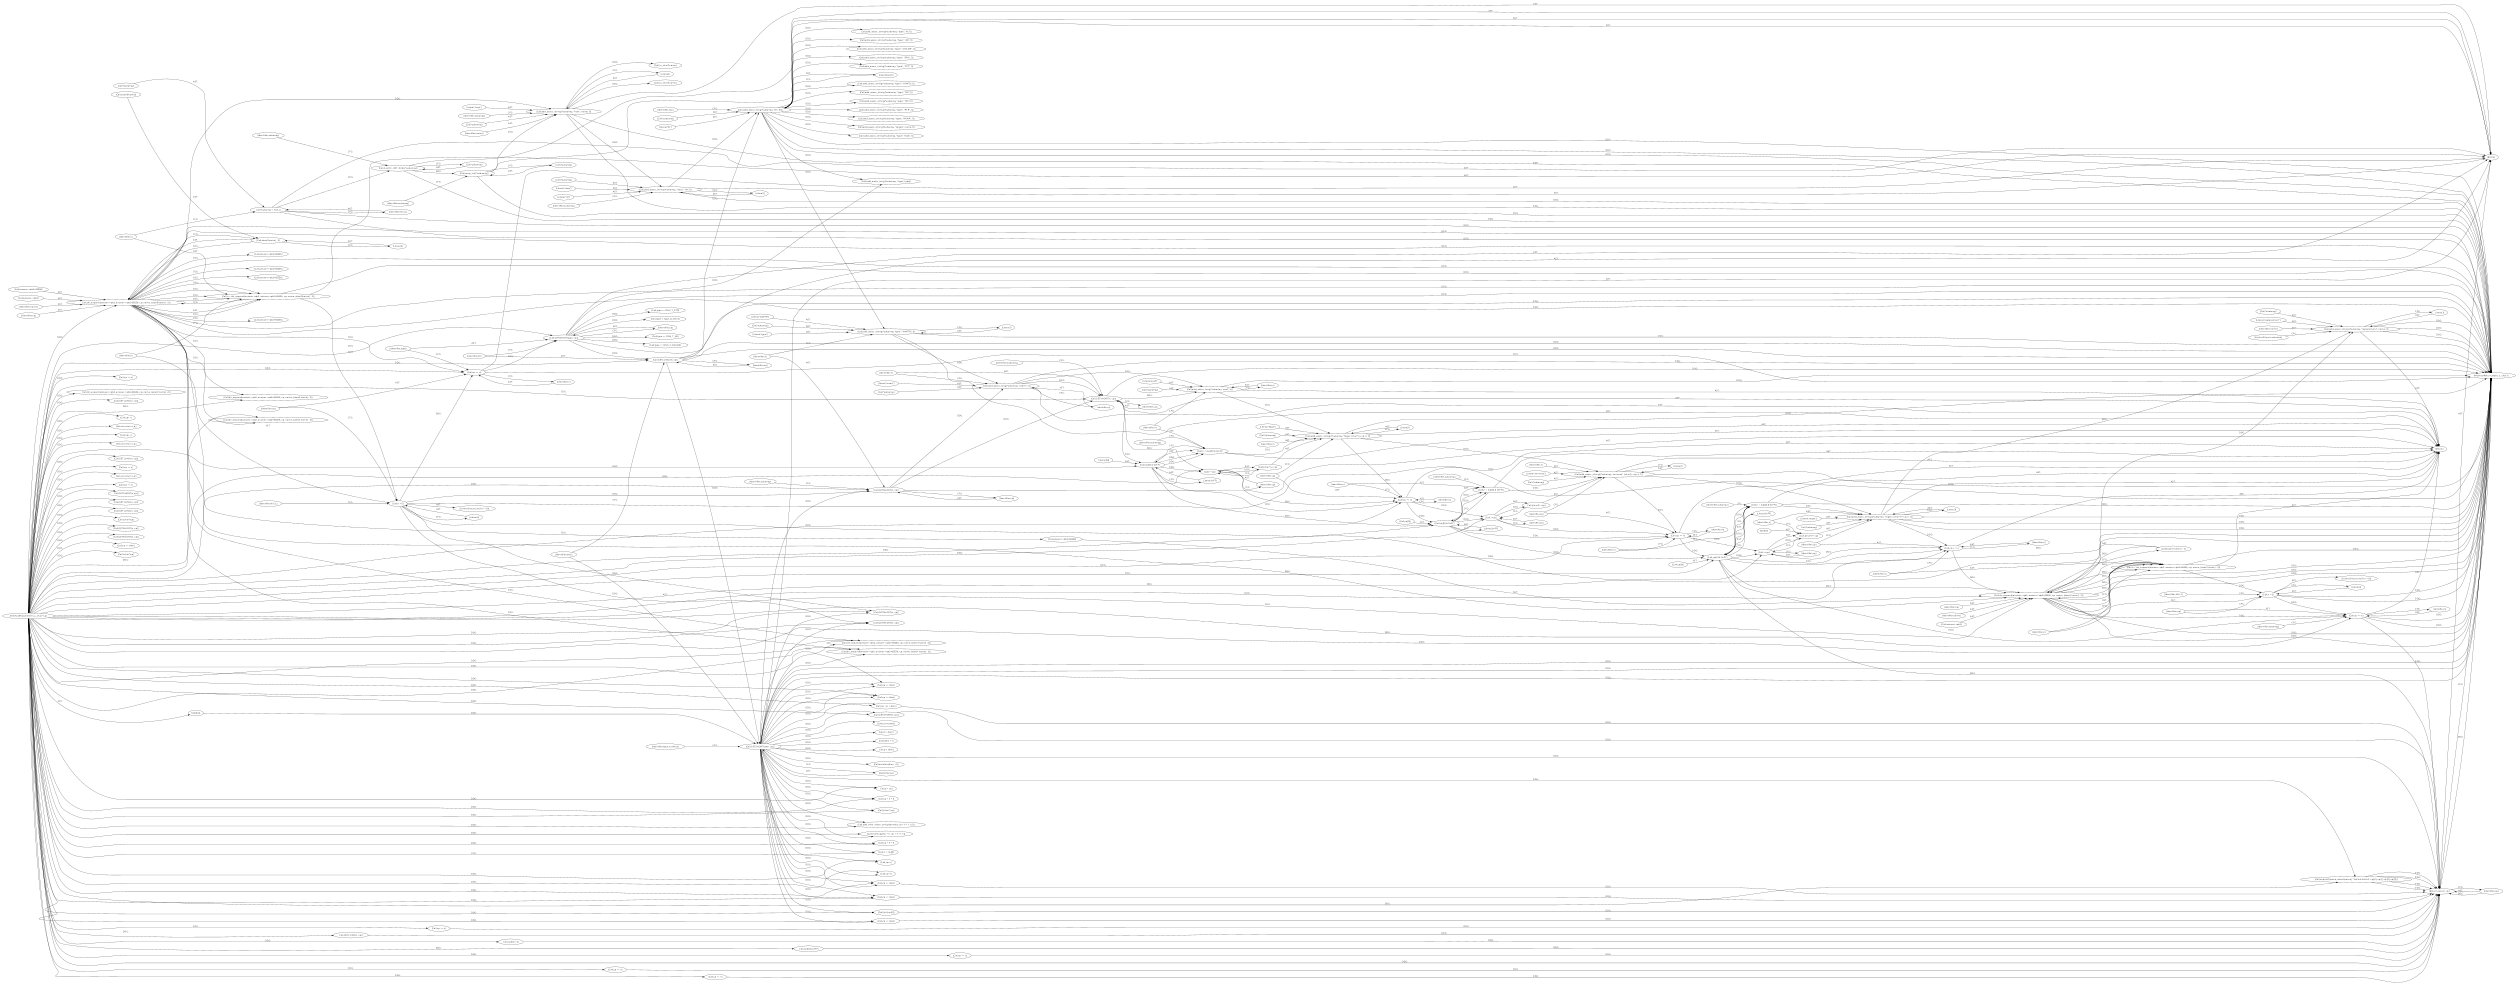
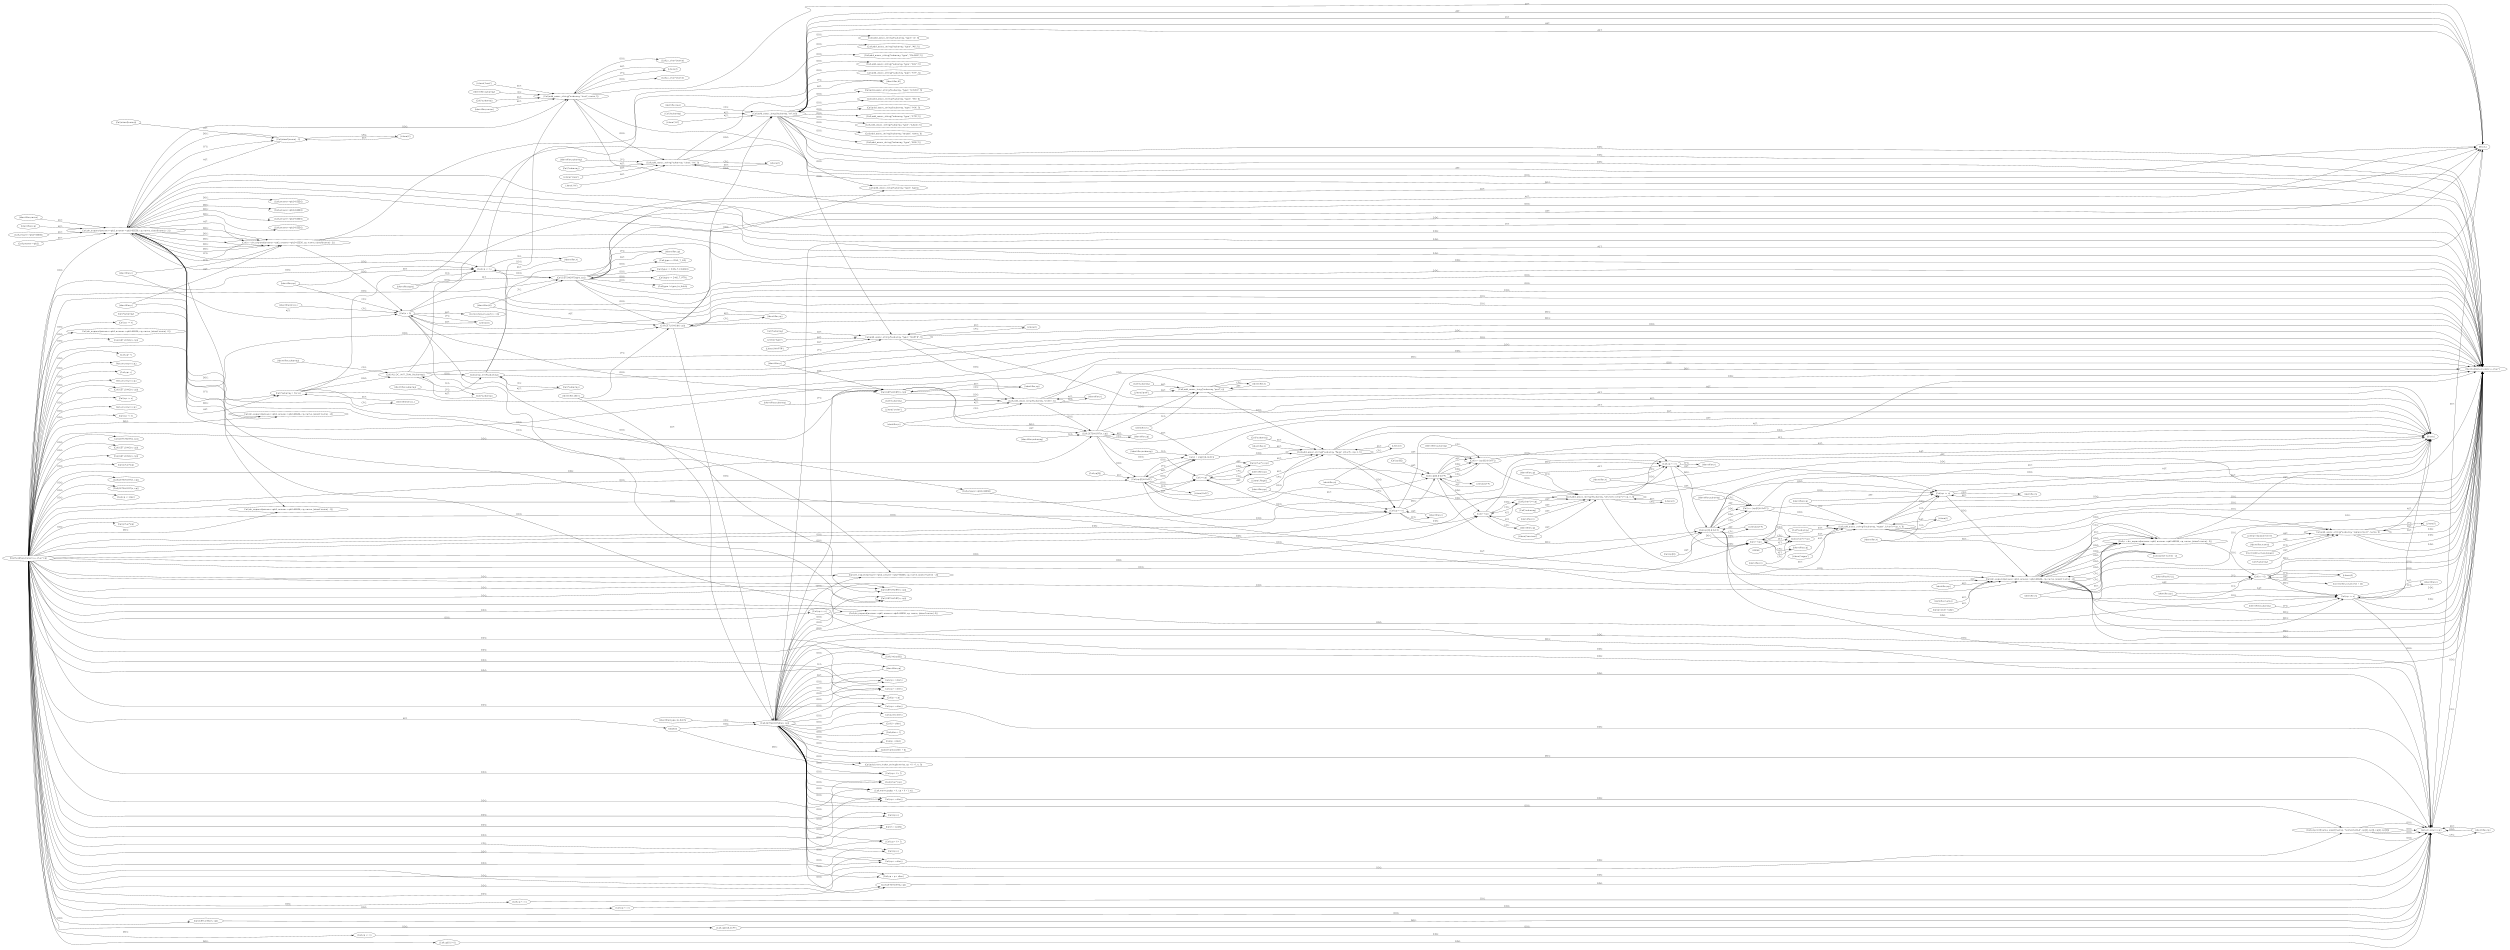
(355, 826) -> (765, 753)
